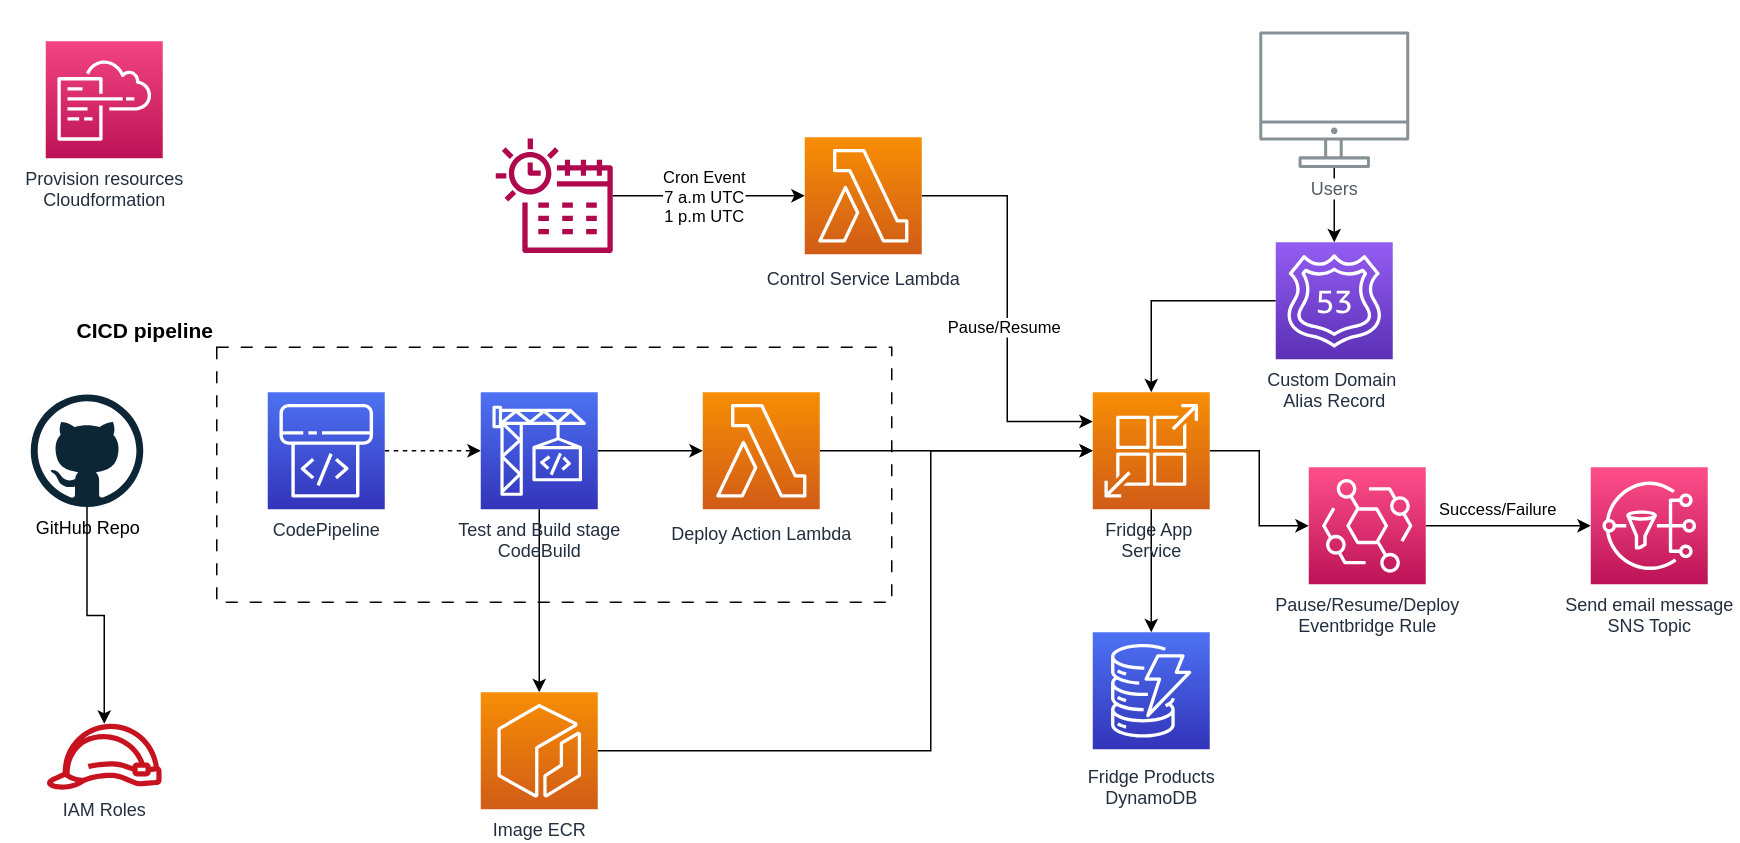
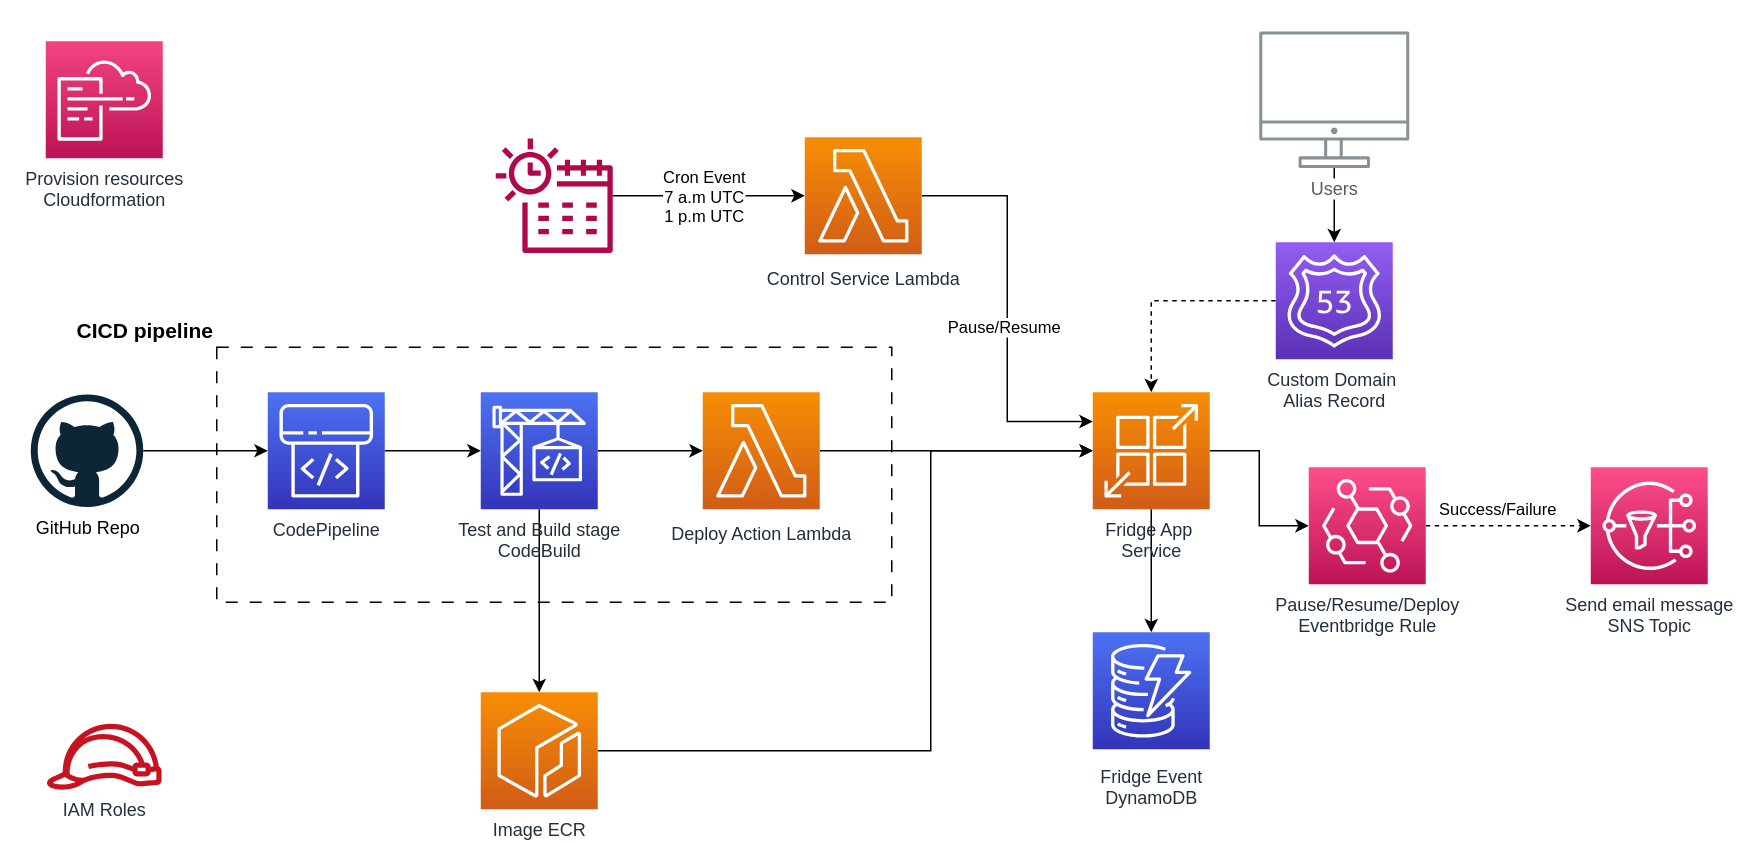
(1171, 301) -> (1171, 301)
(427, 451) -> (427, 451)
(1504, 526) -> (1504, 526)
(90, 615) -> (201, 451)
(1152, 789) -> (1152, 789)
